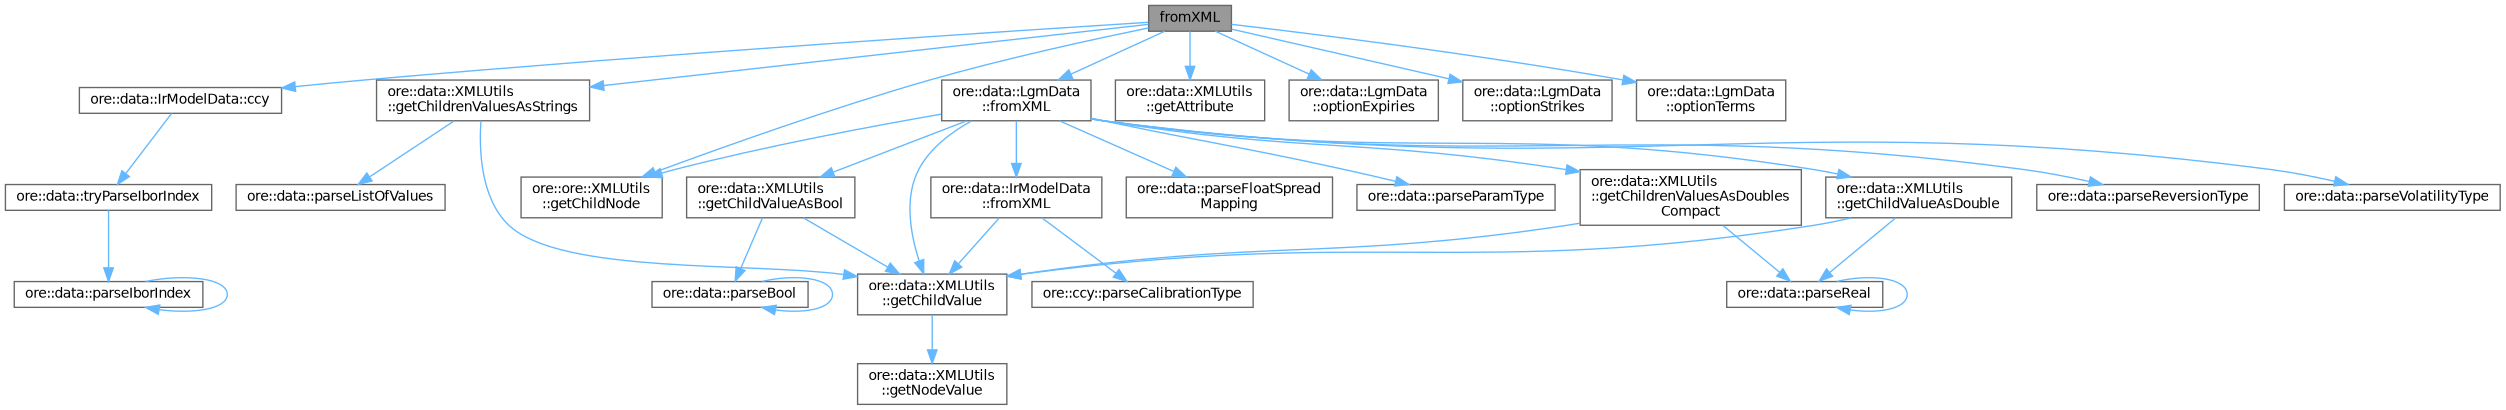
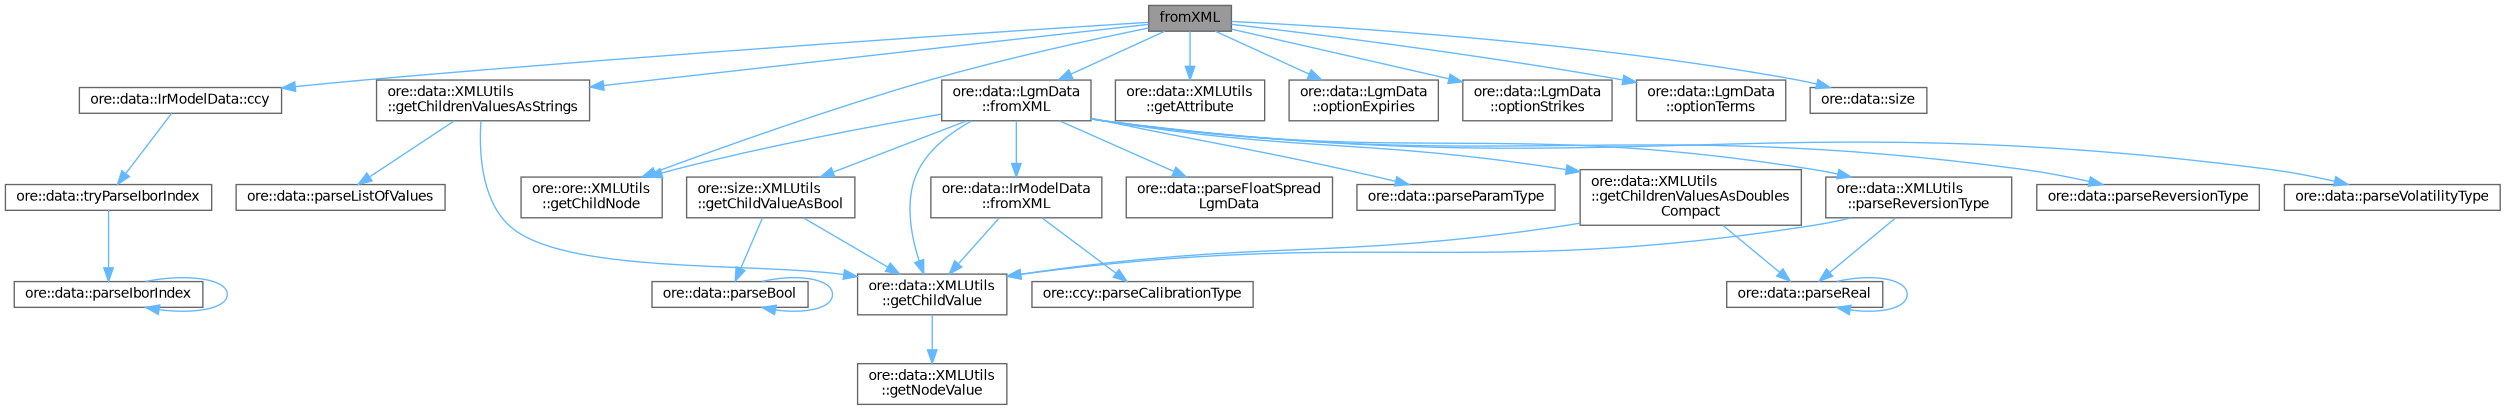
none -> (1869, 100)
(771, 197) -> (771, 197)
(1229, 197) -> (1229, 197)
(1919, 197) -> (1919, 197)
